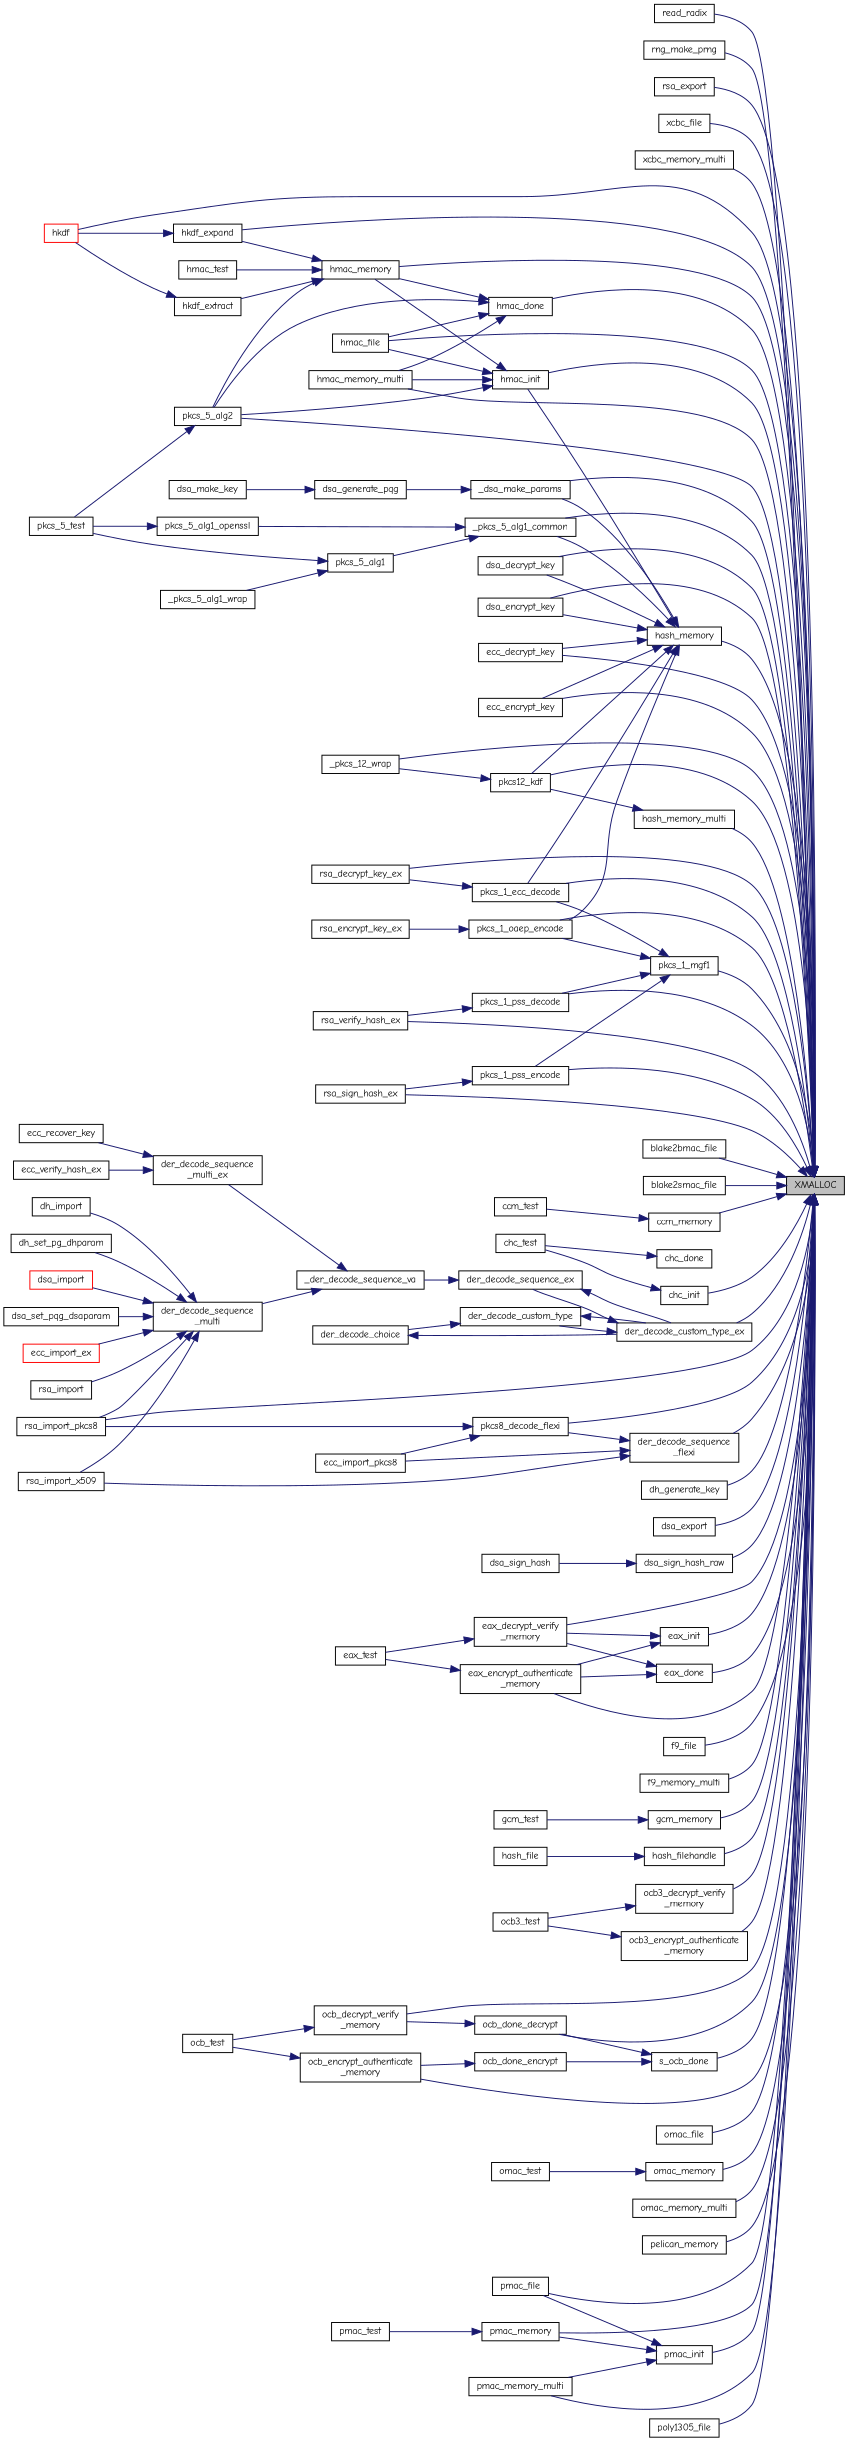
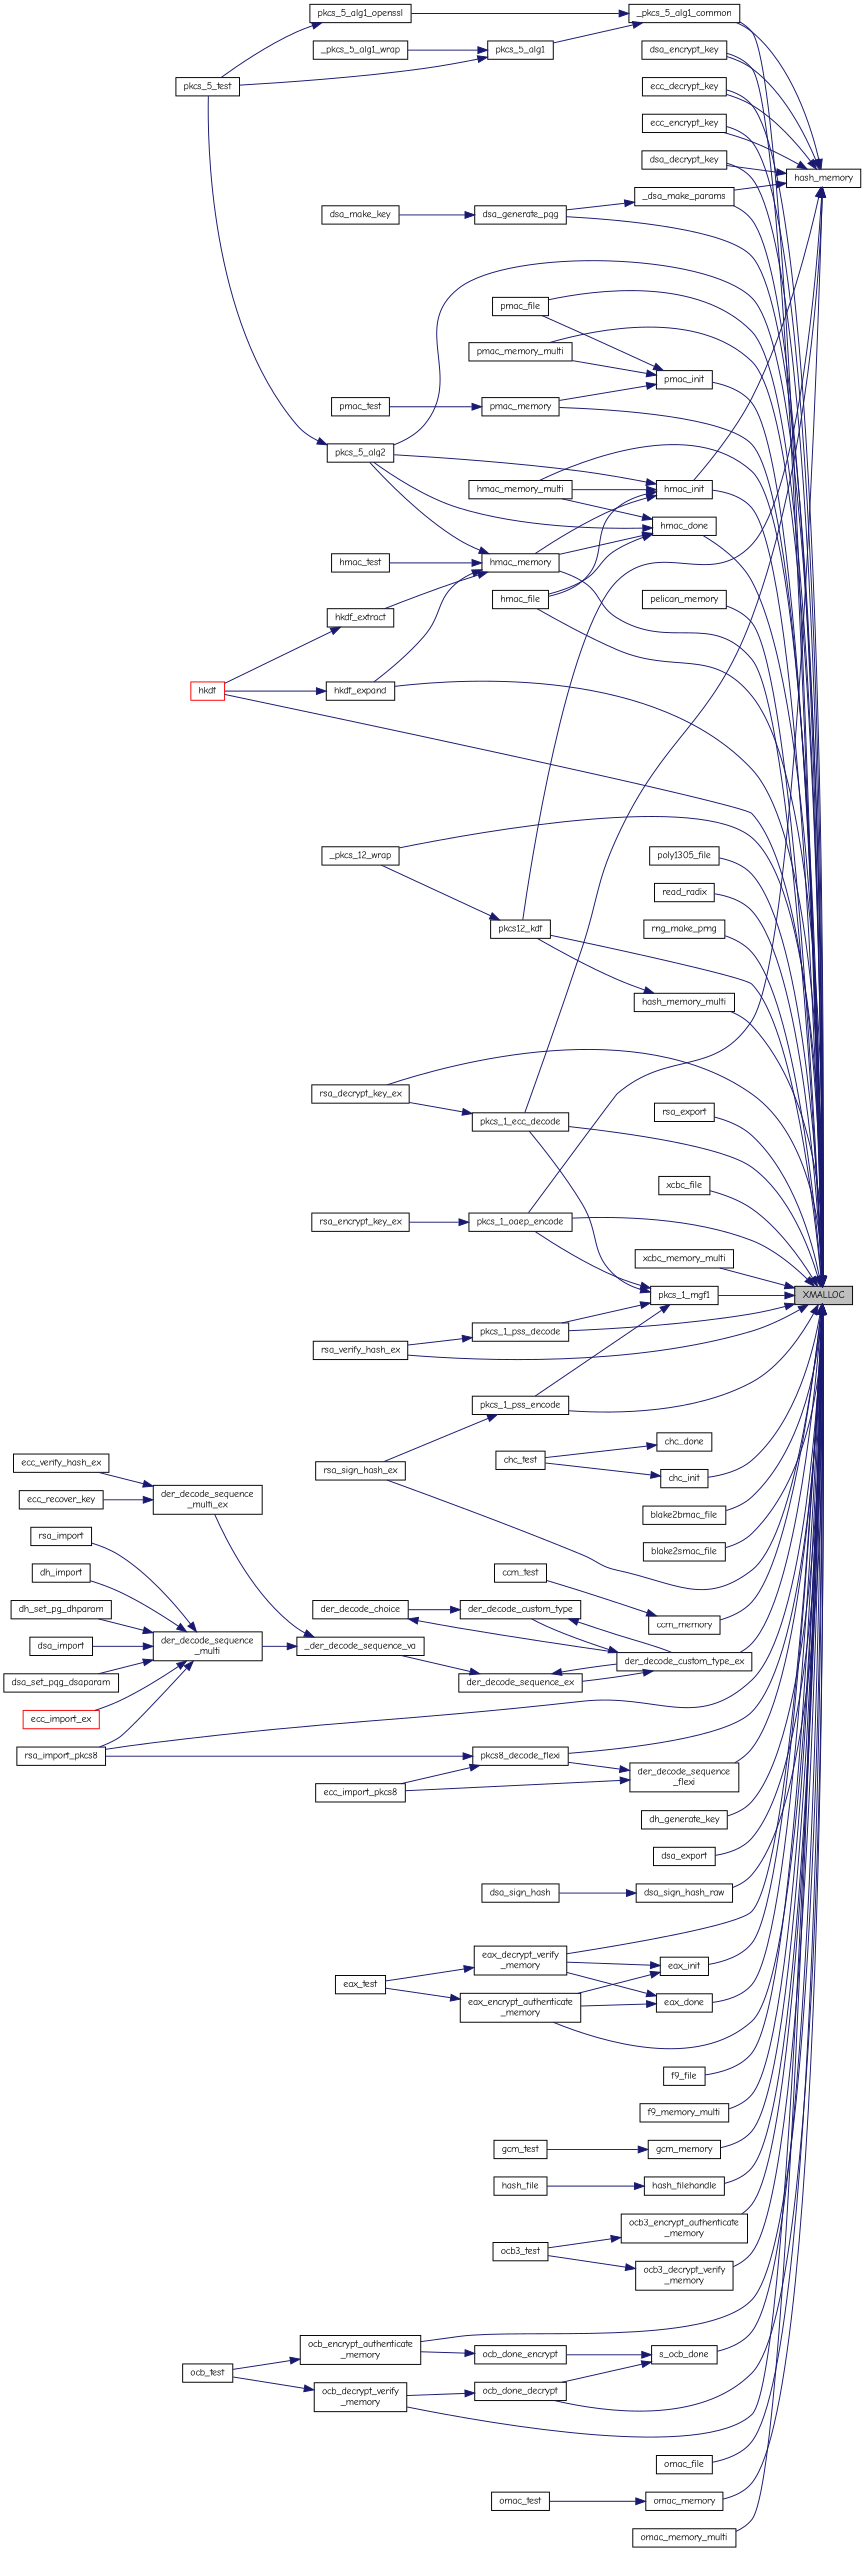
(806, 891) -> (810, 667)
(61, 1280) -> (61, 1646)
(61, 1481) -> none
